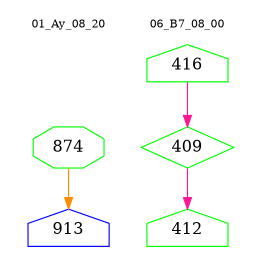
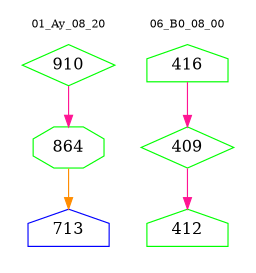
(187, 25) -> (187, 25)
none -> (69, 65)
(69, 147) -> (69, 147)
(69, 230) -> (69, 230)
